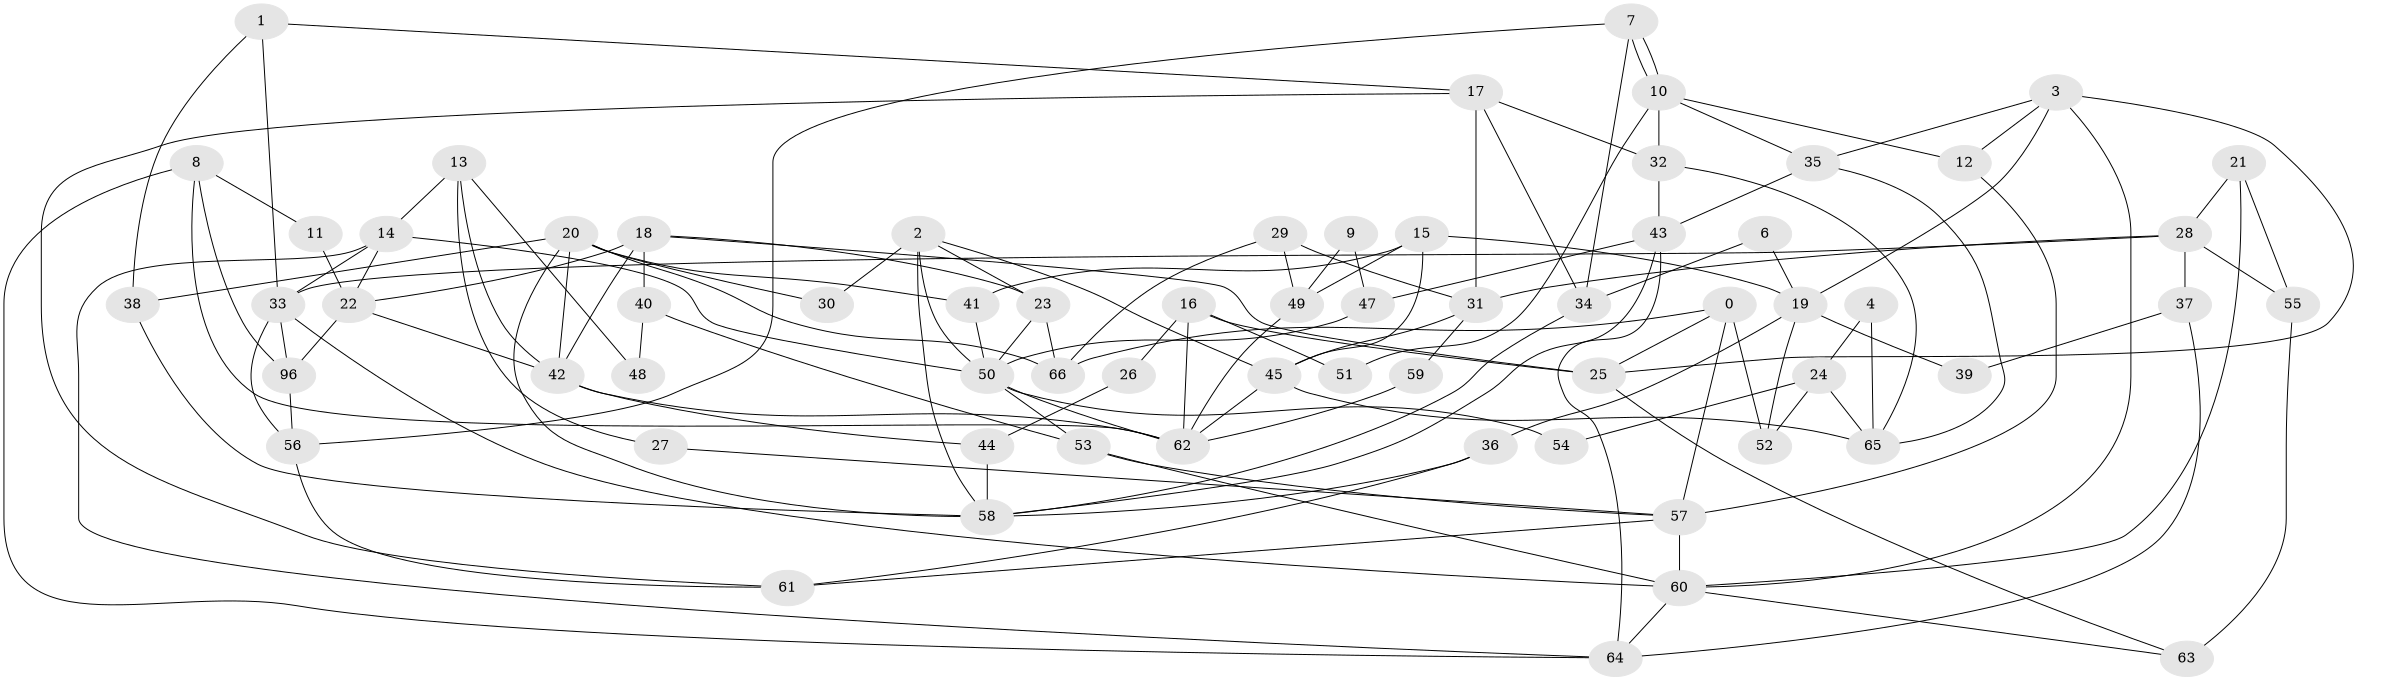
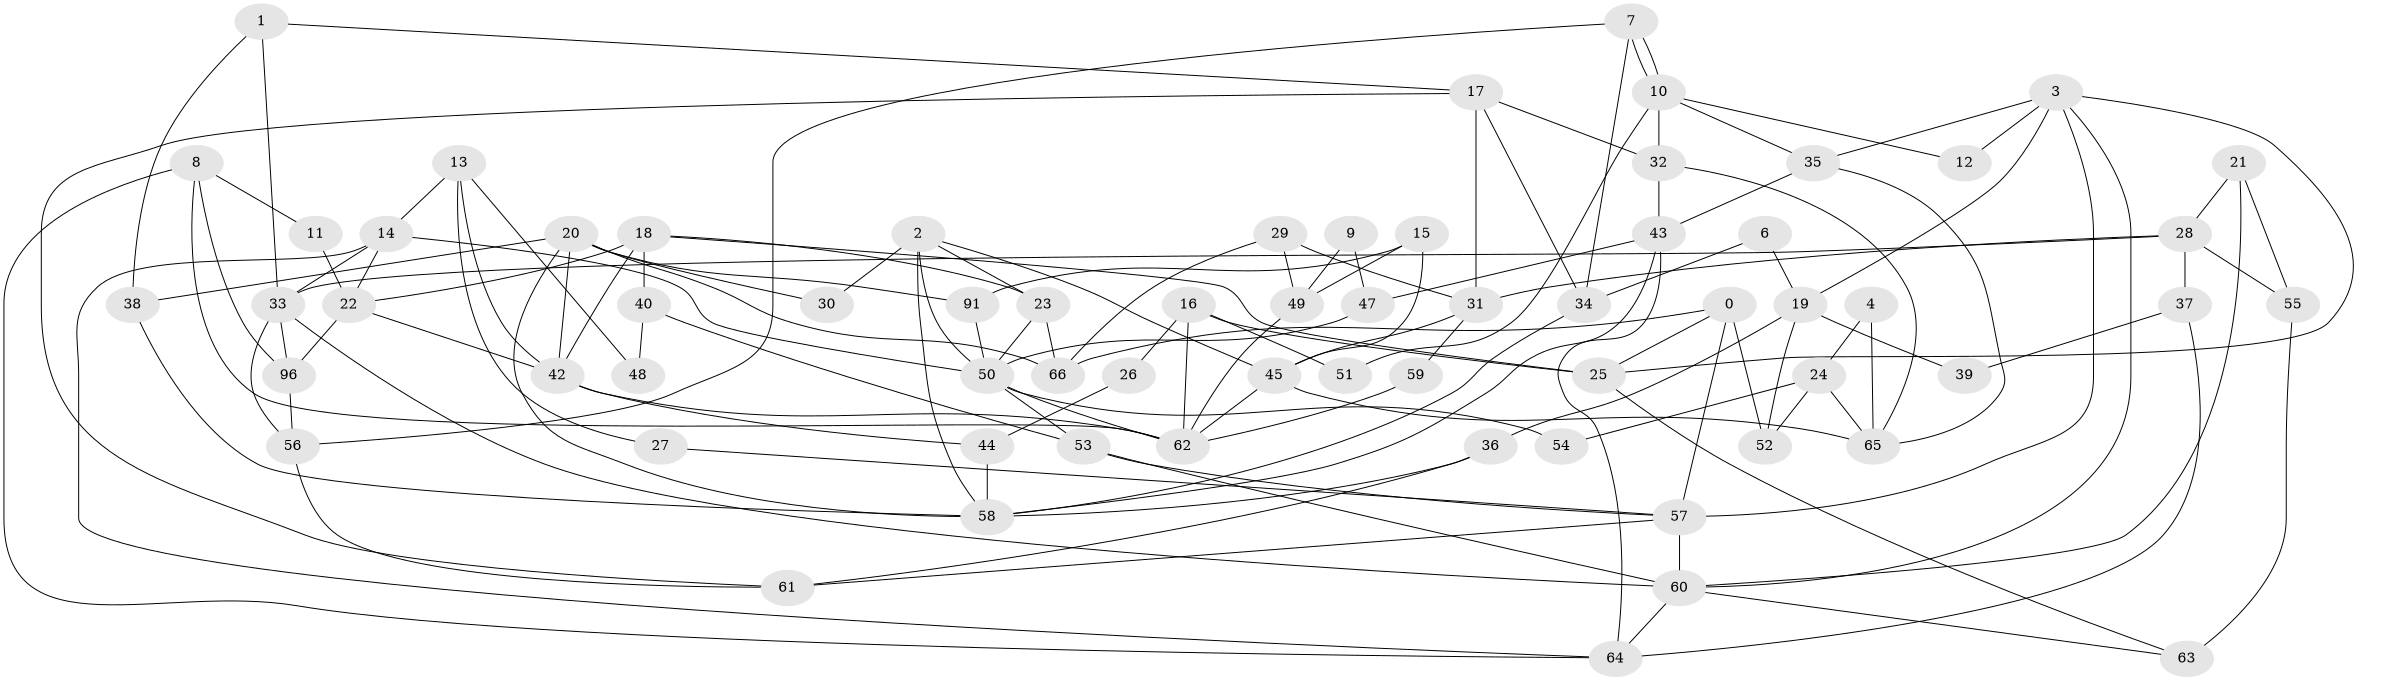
(1541, 245) -> none
(973, 305) -> (973, 305)
(2001, 434) -> (2049, 439)
